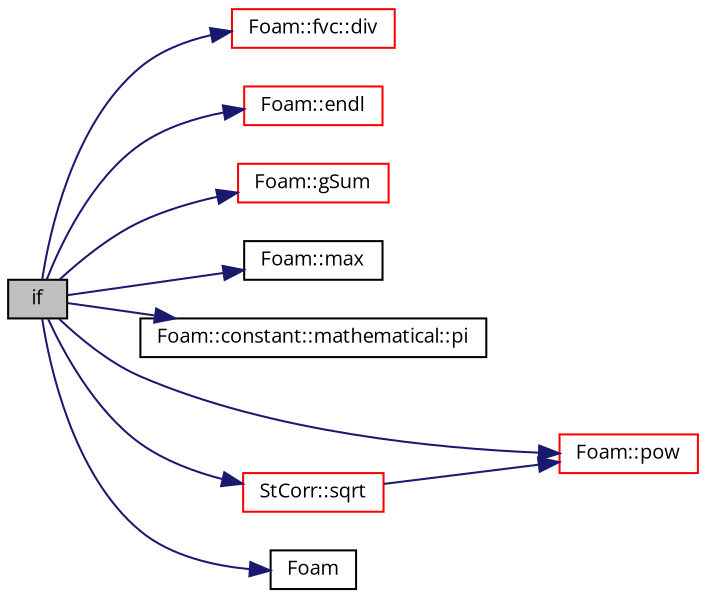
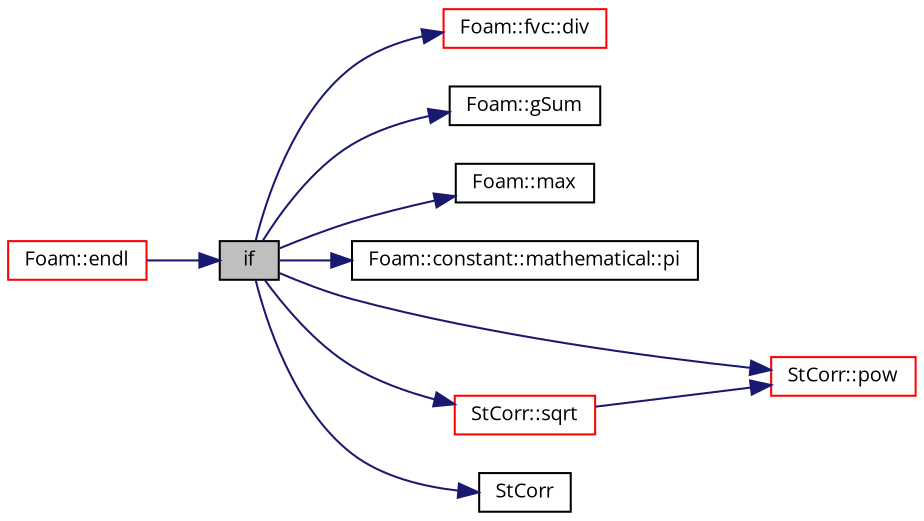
(112, 170) -> (173, 260)
(313, 183) -> (525, 106)
(629, 454) -> (843, 376)
(313, 570) -> (525, 492)
